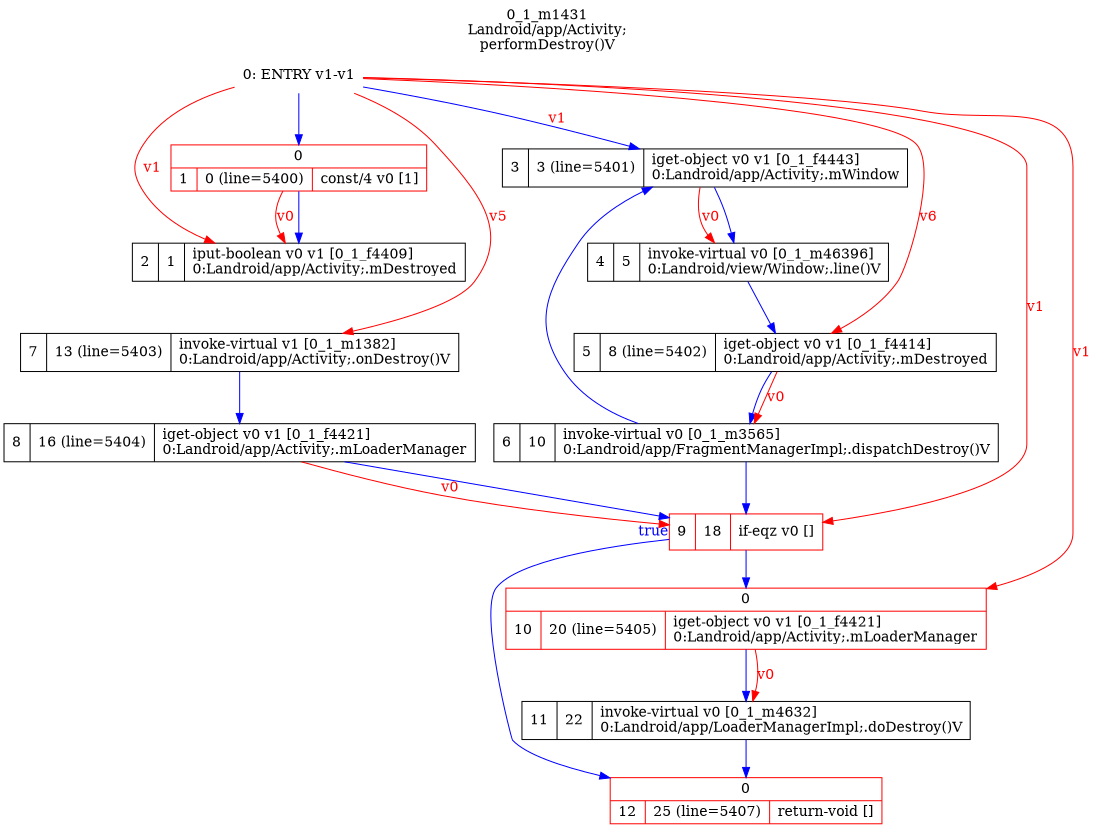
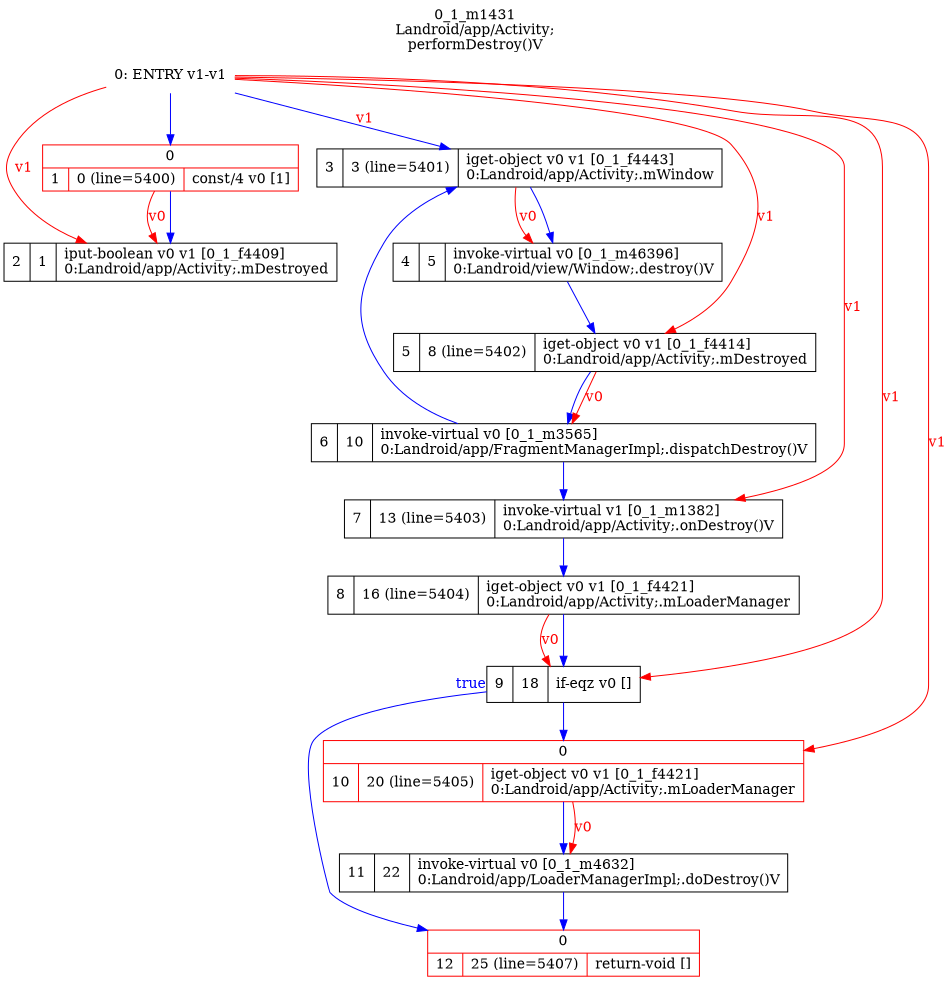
(498, 217) -> (853, 307)
(929, 217) -> (766, 217)
(764, 269) -> (584, 269)
(746, 483) -> (564, 476)
(746, 532) -> (564, 684)
